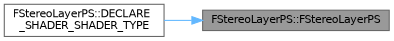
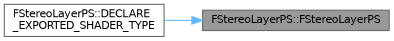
(84, 20) -> (84, 20)
